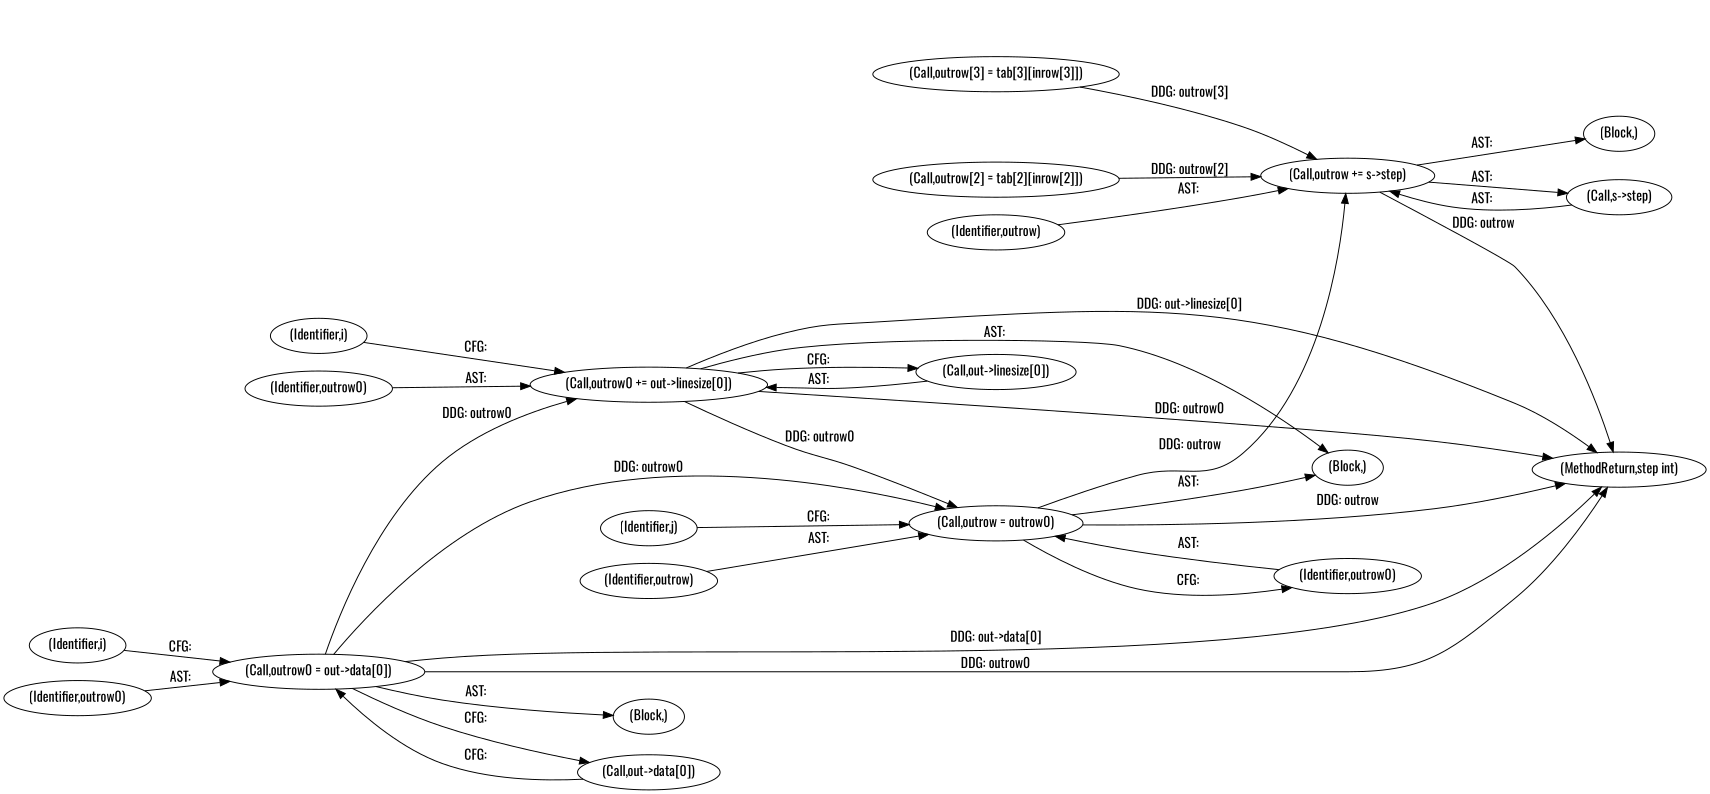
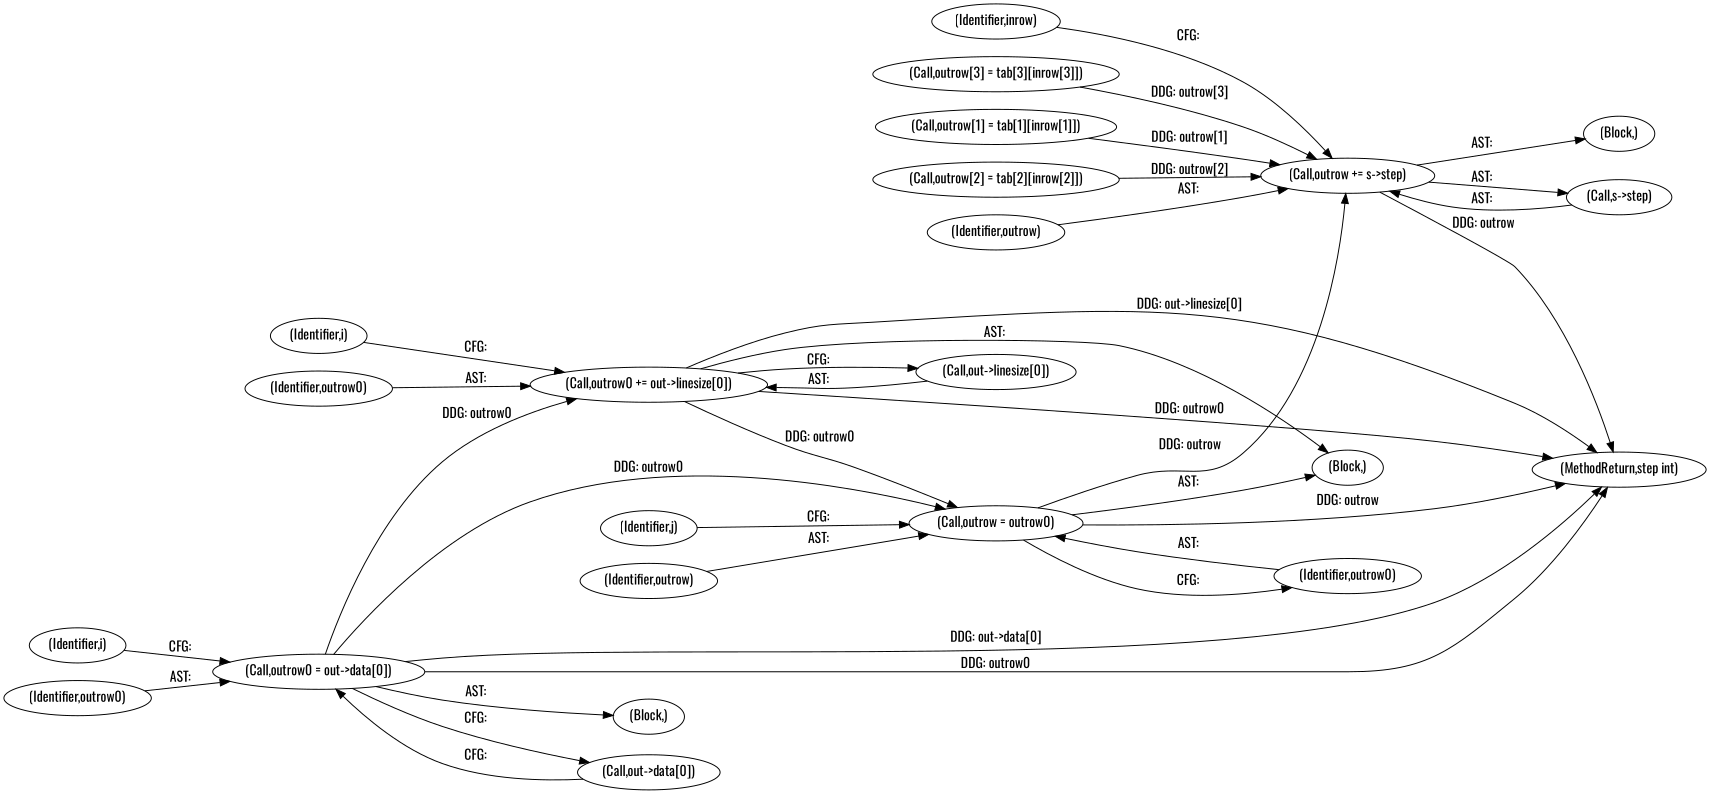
none -> (996, 21)
none -> (996, 127)
